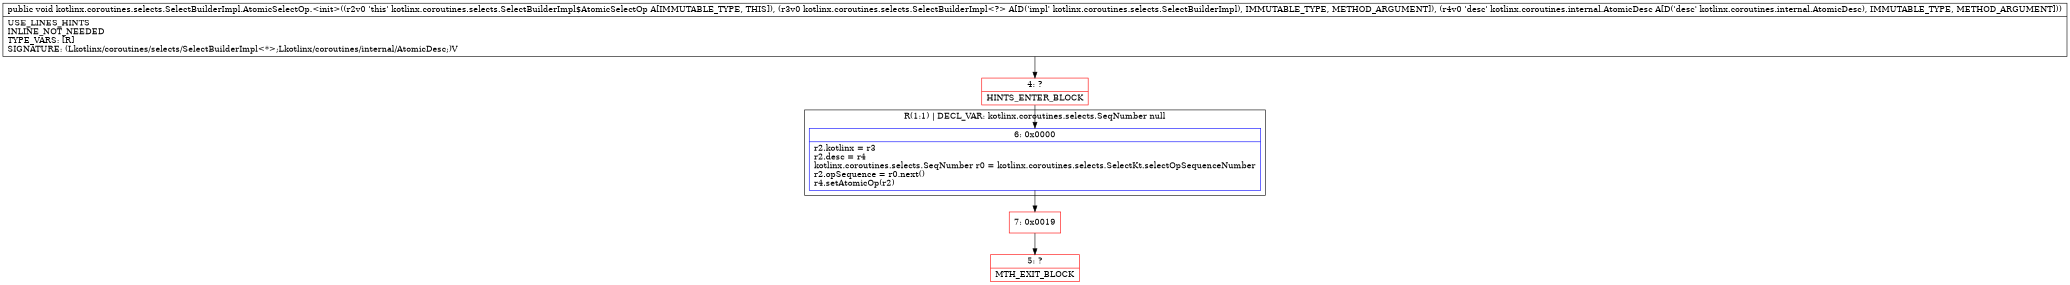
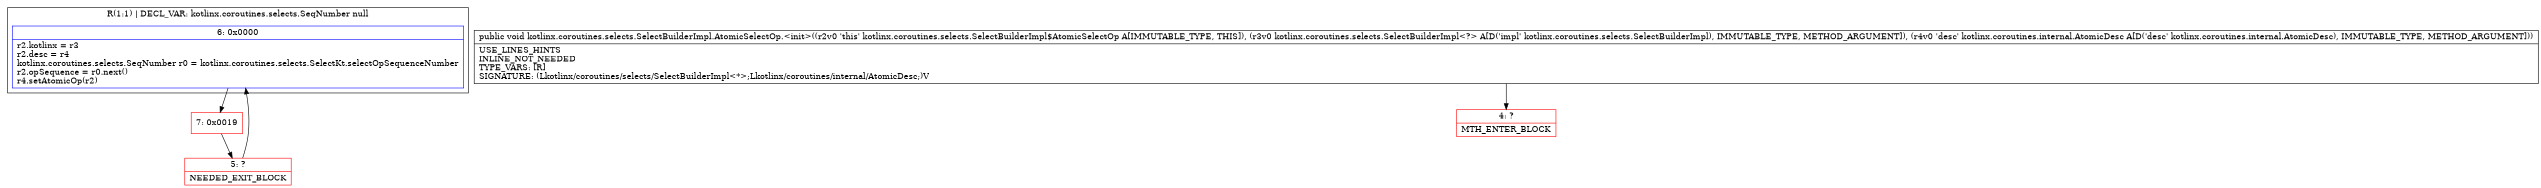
(1035, 98) -> (1506, 130)
(1035, 114) -> (249, 126)
(1035, 275) -> (238, 178)
